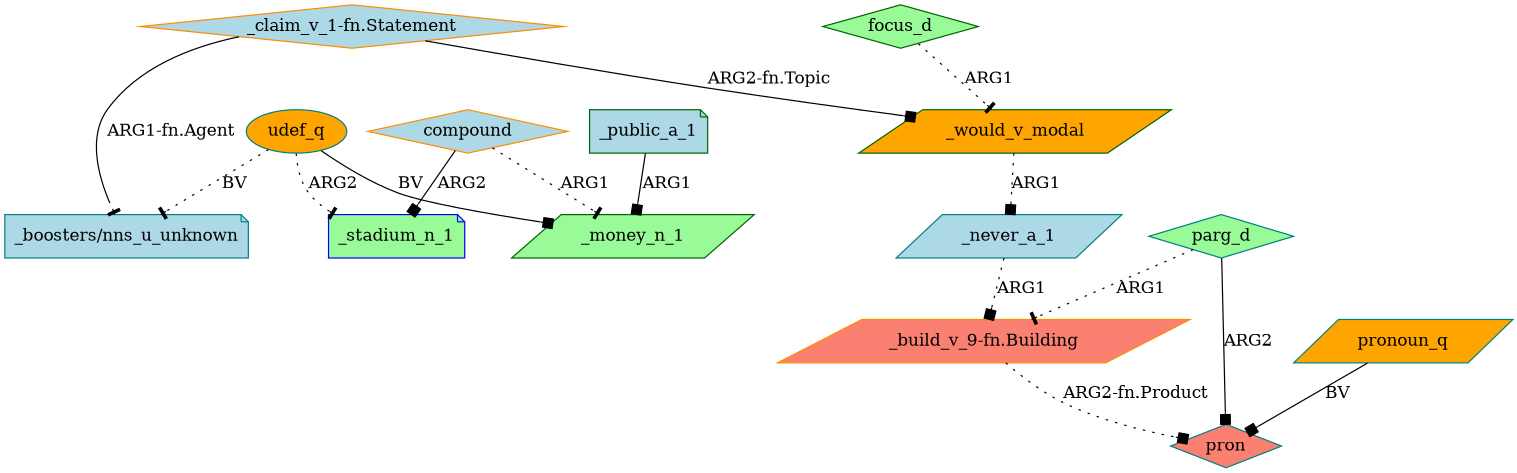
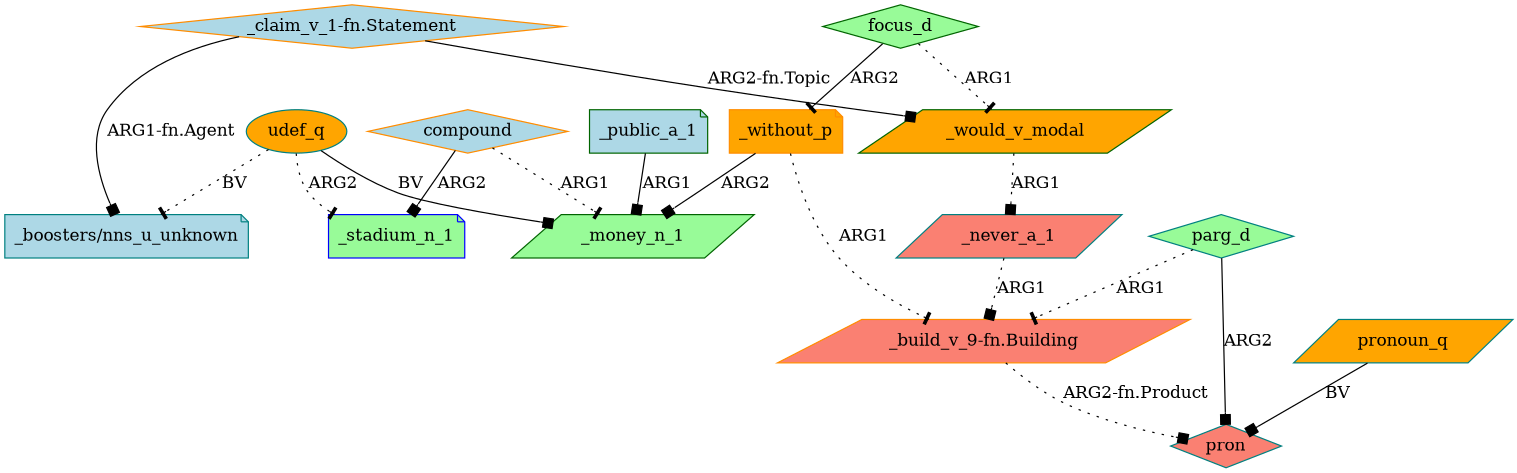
(126, 89) -> (126, 89)
none -> (786, 131)
(1009, 236) -> (1009, 236)
